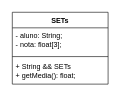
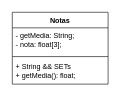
(60, 20) -> (60, 20)
(42, 36) -> (48, 36)
